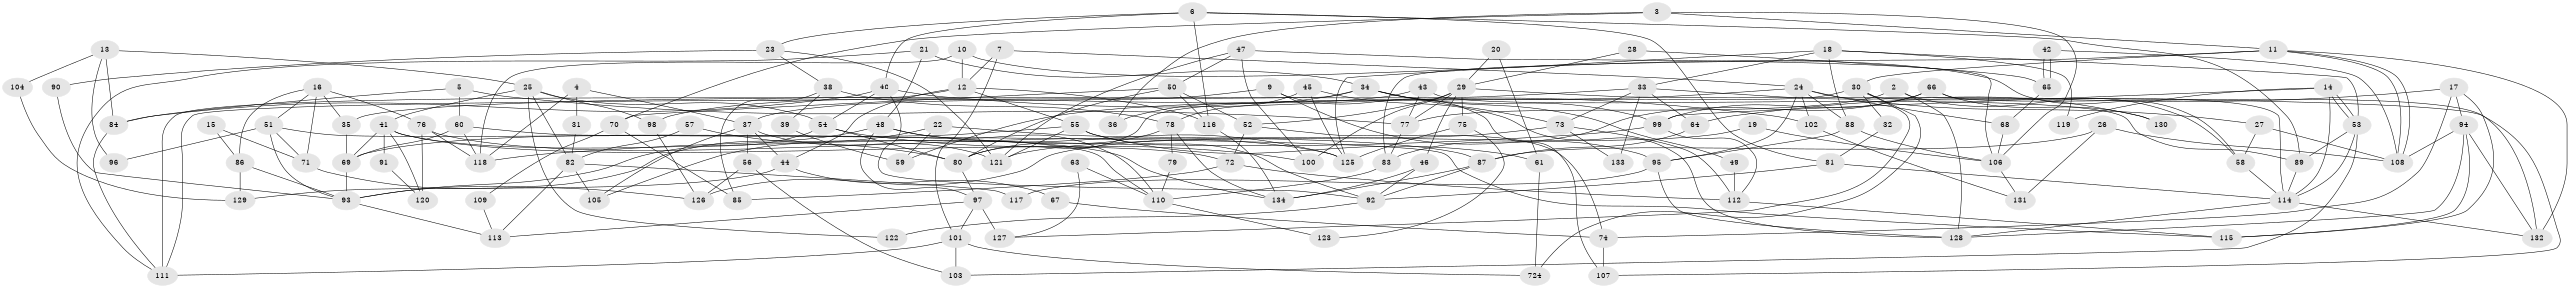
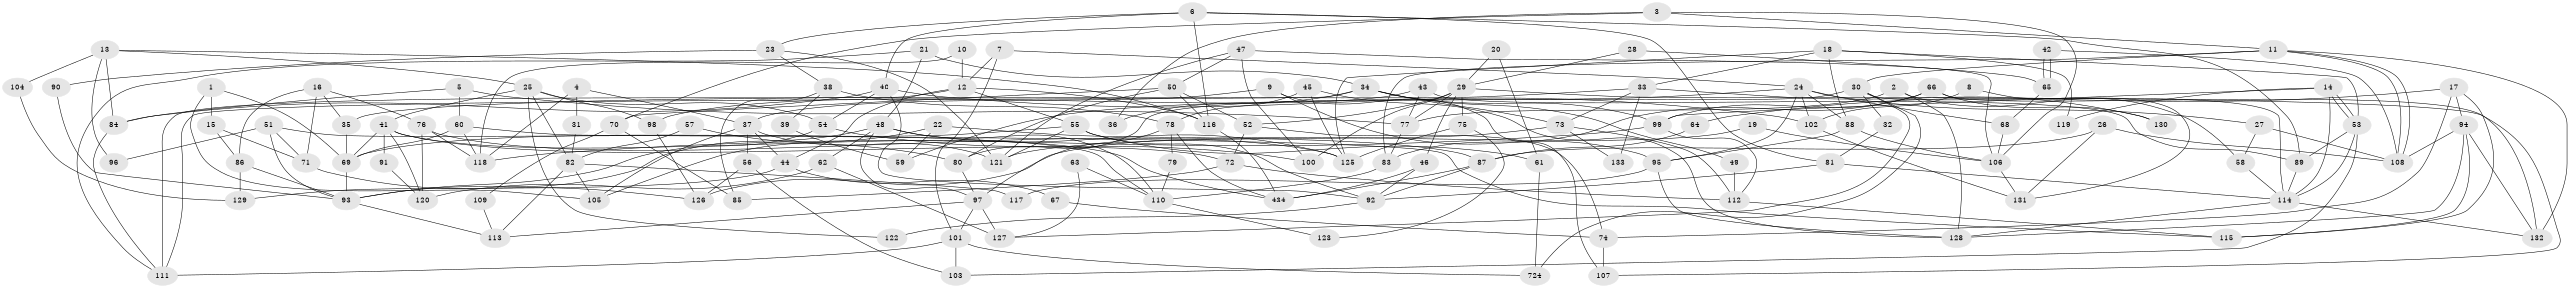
none -> (823, 68)
(1357, 73) -> none
none -> (211, 87)
none -> (1970, 87)
(1669, 106) -> none
(286, 111) -> none
(1064, 143) -> (1068, 149)
(890, 144) -> none
none -> (823, 163)
(1279, 201) -> (1279, 201)
